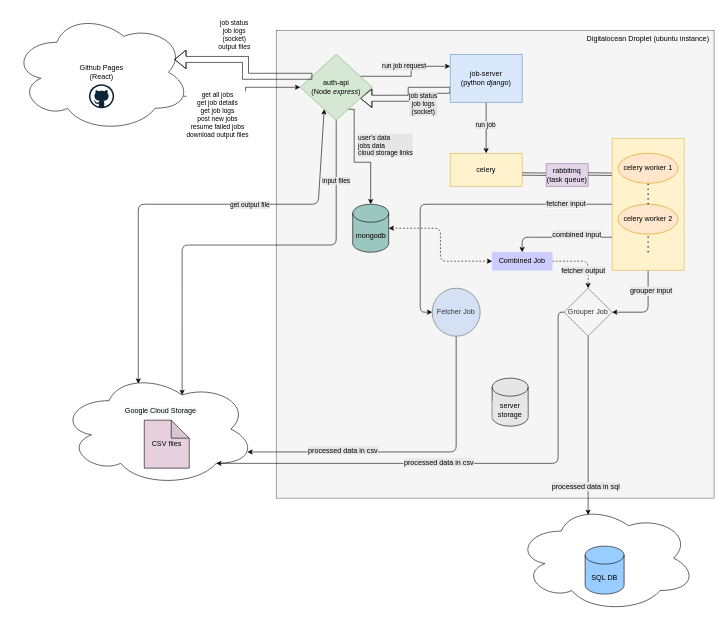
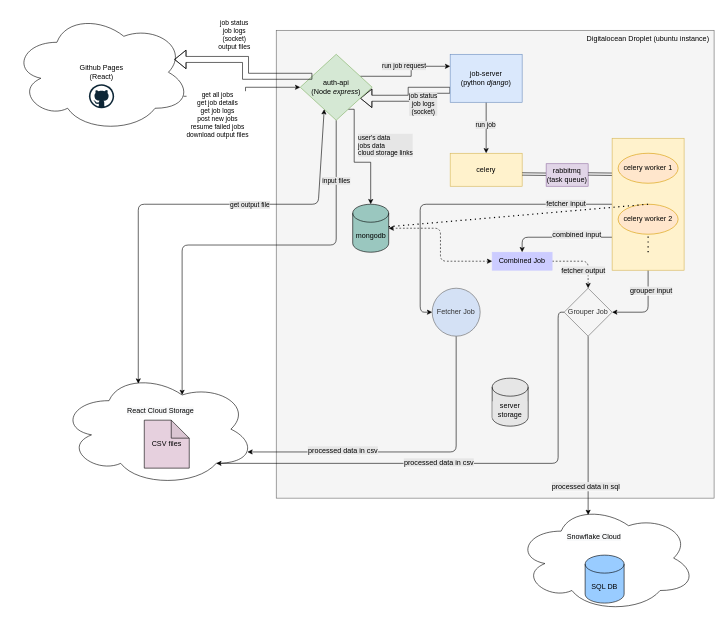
(648, 194) -> (519, 216)
(161, 411) -> (161, 411)
none -> (594, 537)
(605, 570) -> (605, 579)
